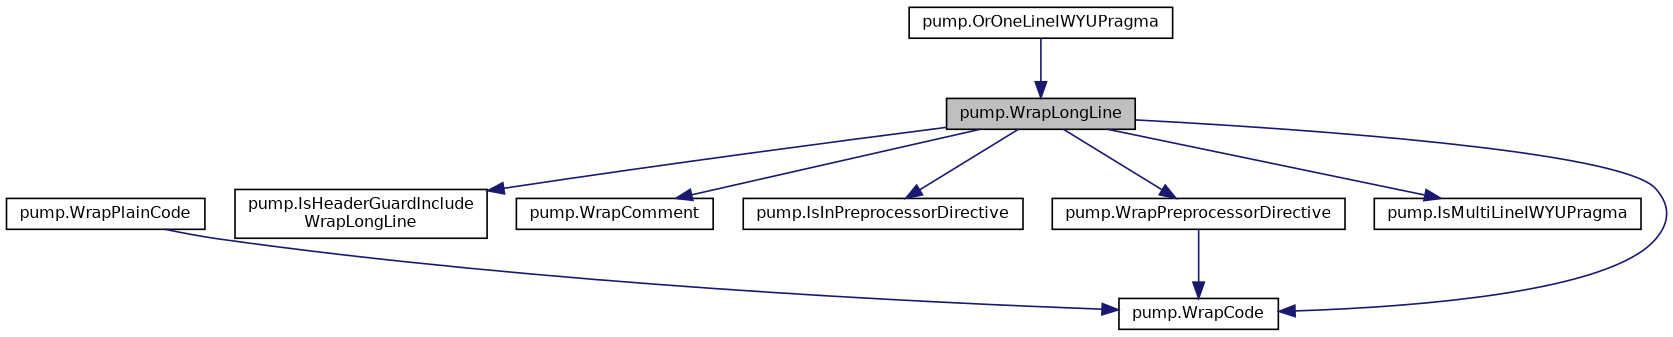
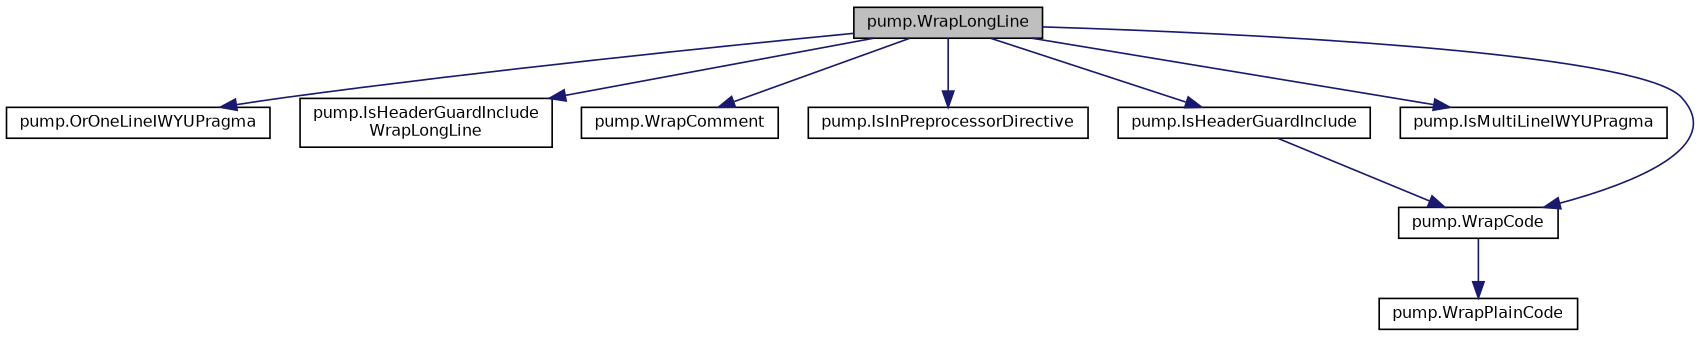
(1041, 60) -> (545, 66)
(1199, 214) -> (1244, 123)
(632, 282) -> (1478, 260)
